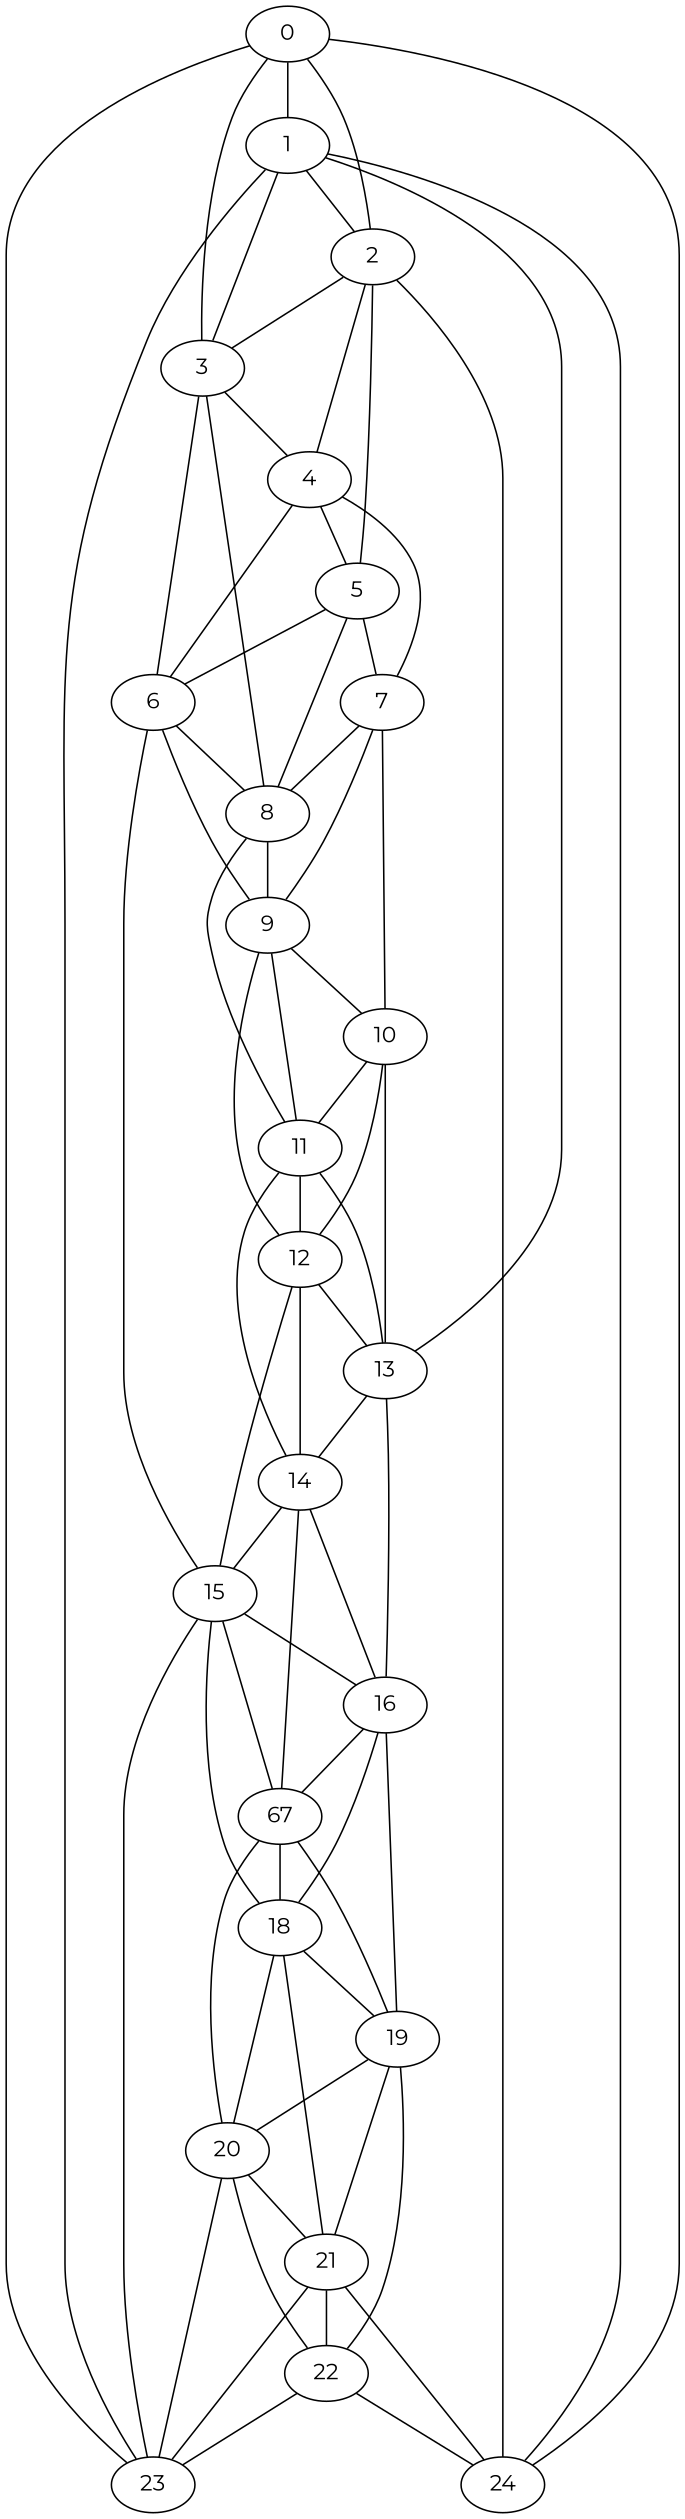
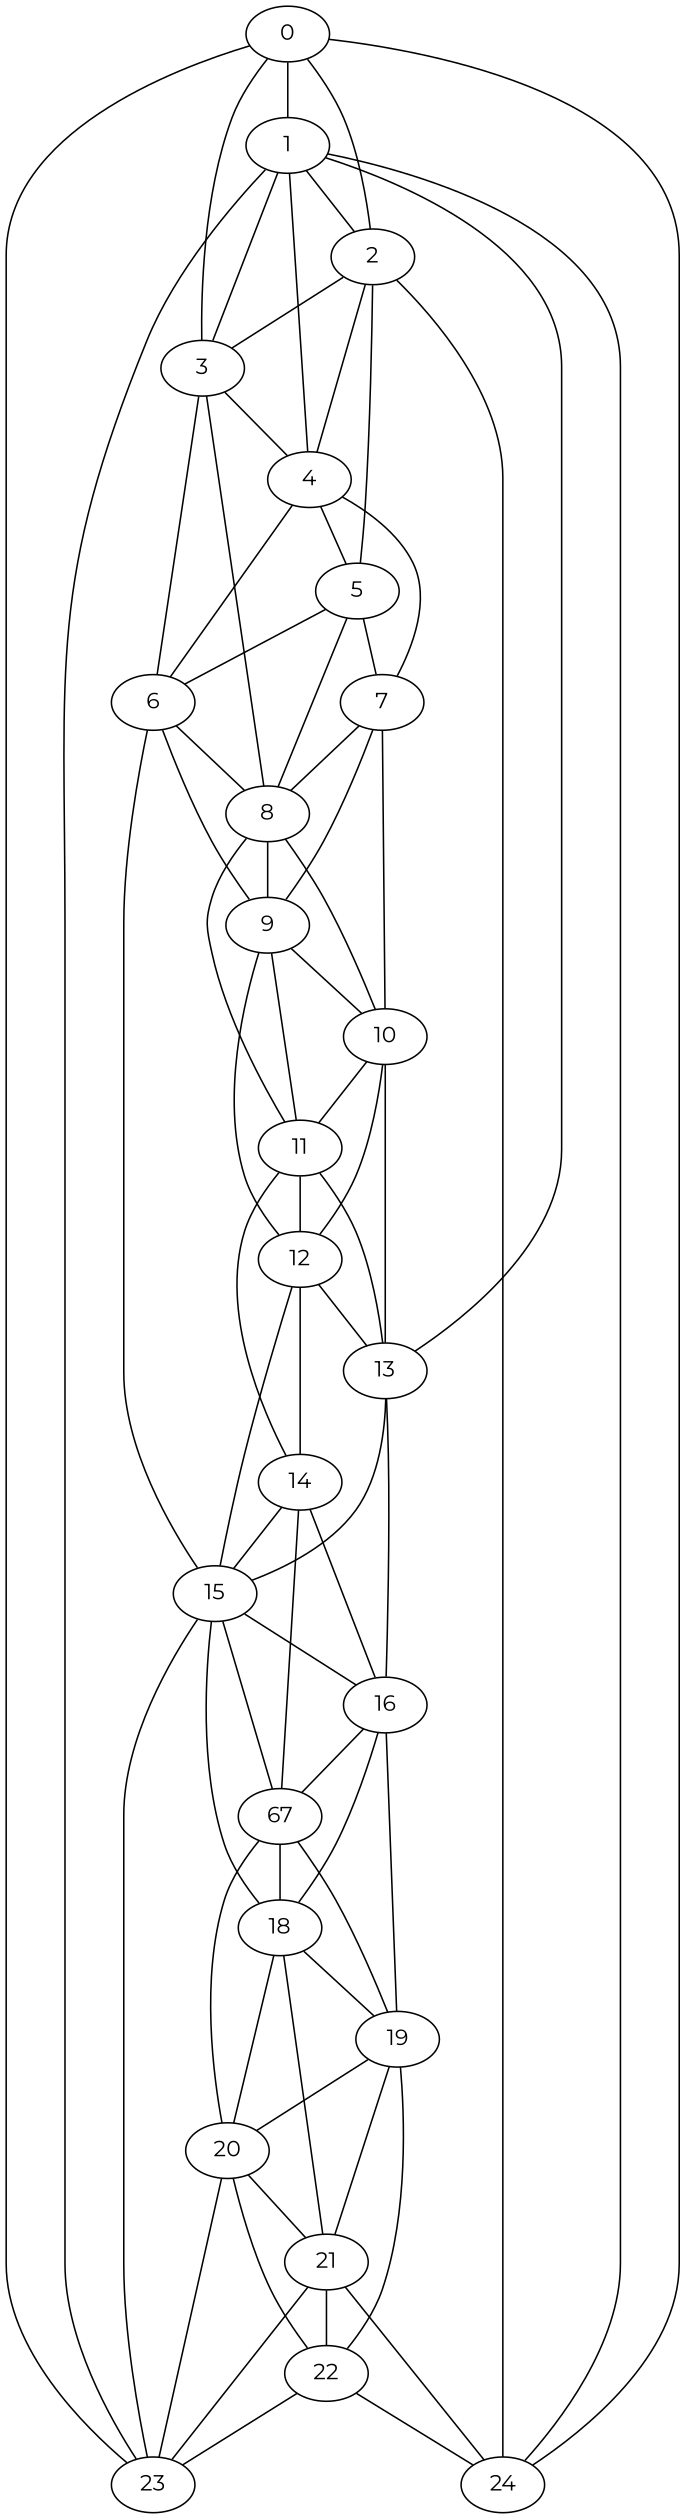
none -> (299, 319)
none -> (336, 921)
(343, 1427) -> (353, 1514)
